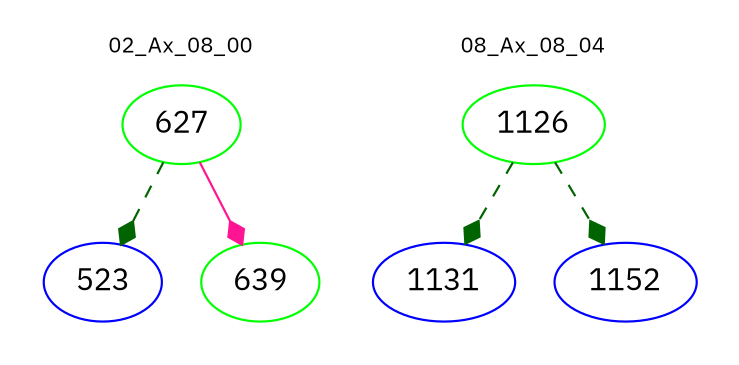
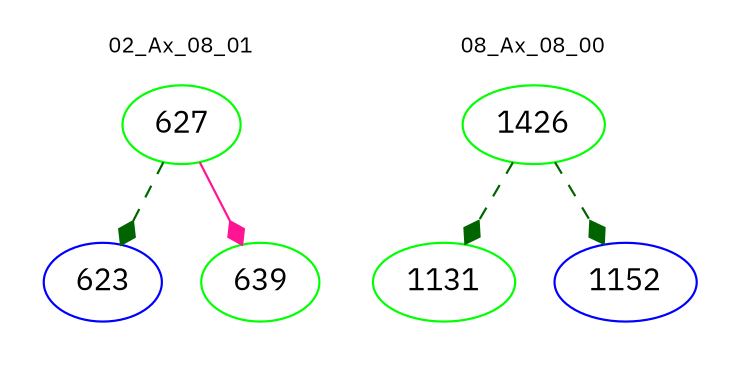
(182, 47) -> (182, 47)
(534, 47) -> (534, 47)
(534, 125) -> (534, 125)
(103, 282) -> (103, 282)
(444, 282) -> (444, 282)
